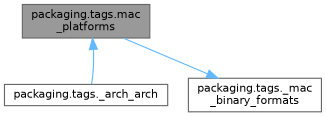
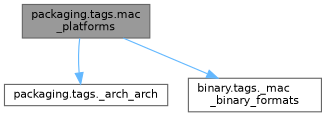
(93, 67) -> (79, 56)
(255, 95) -> (255, 95)
